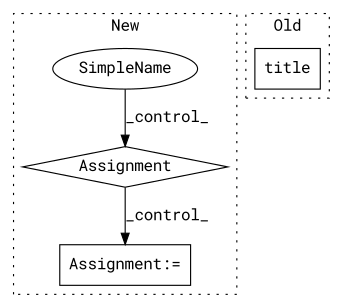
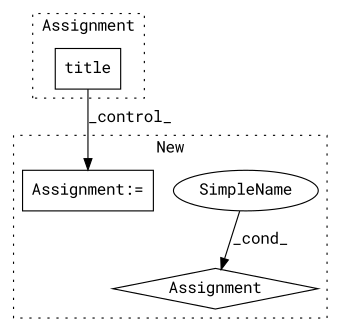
(288, 27) -> (89, 27)
(167, 118) -> (261, 240)
(125, 210) -> (88, 124)
